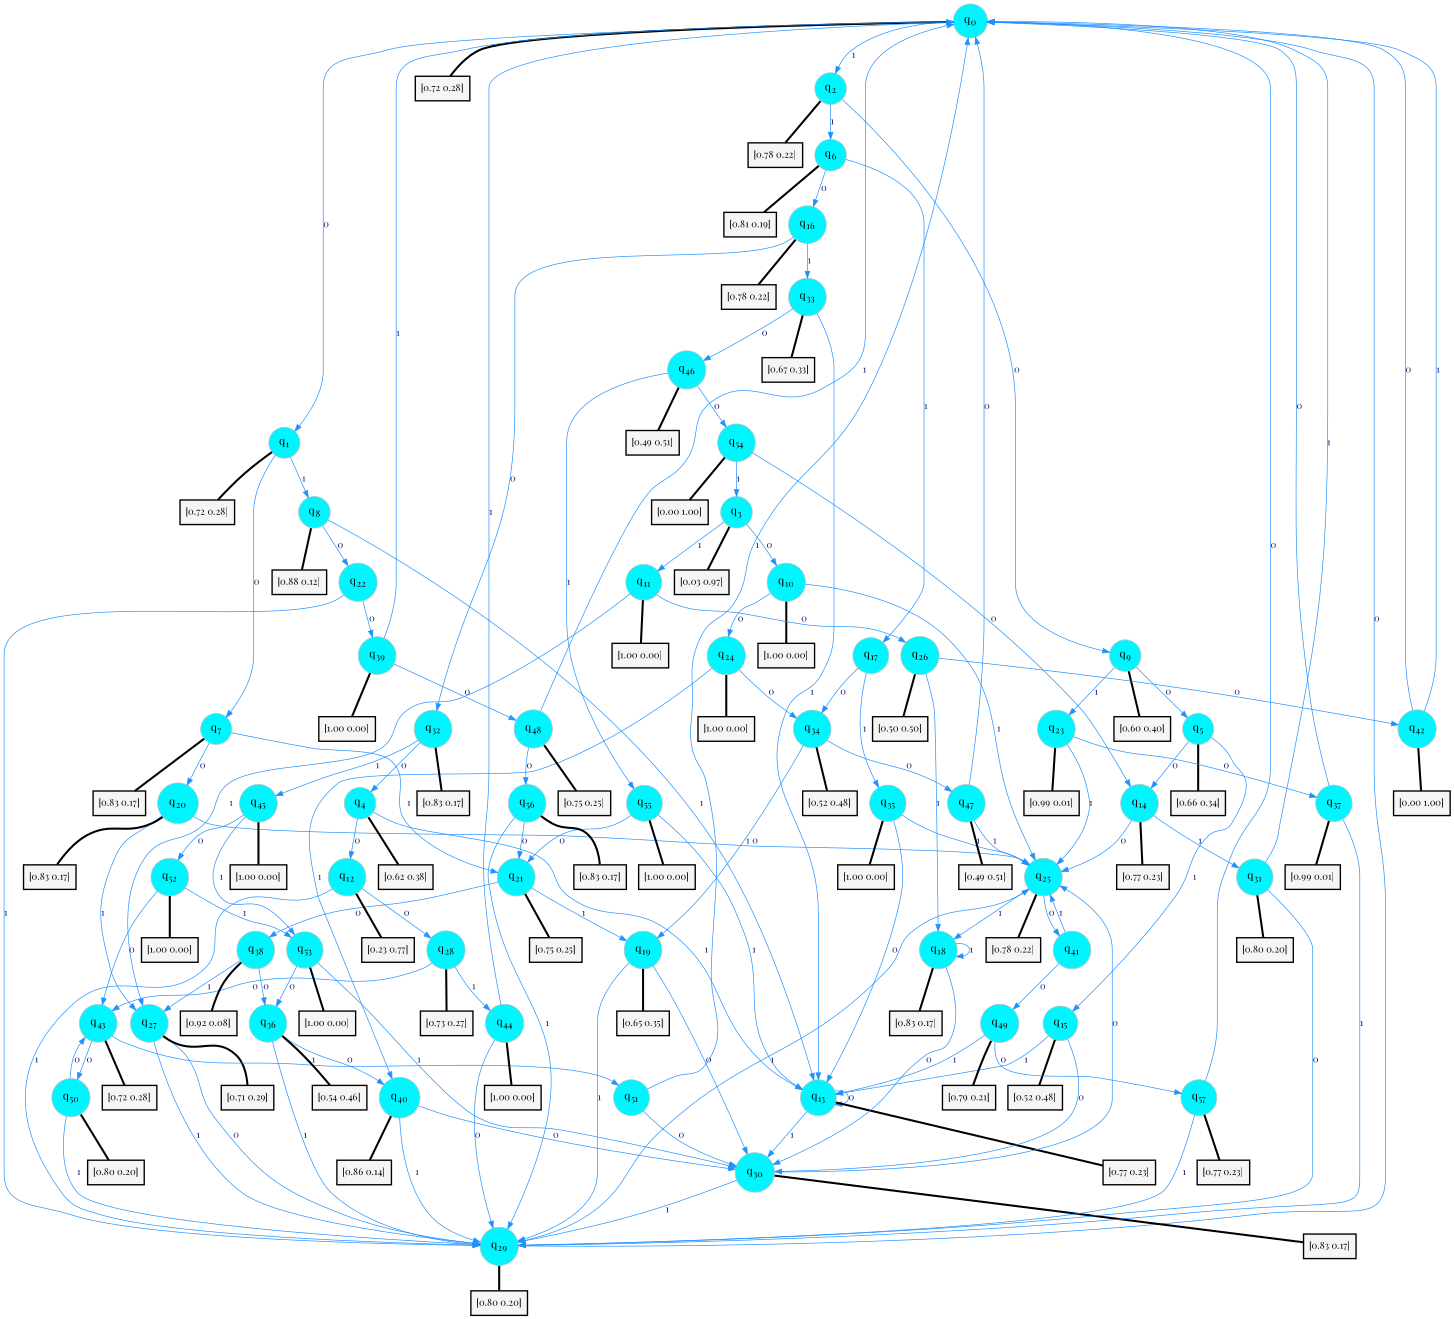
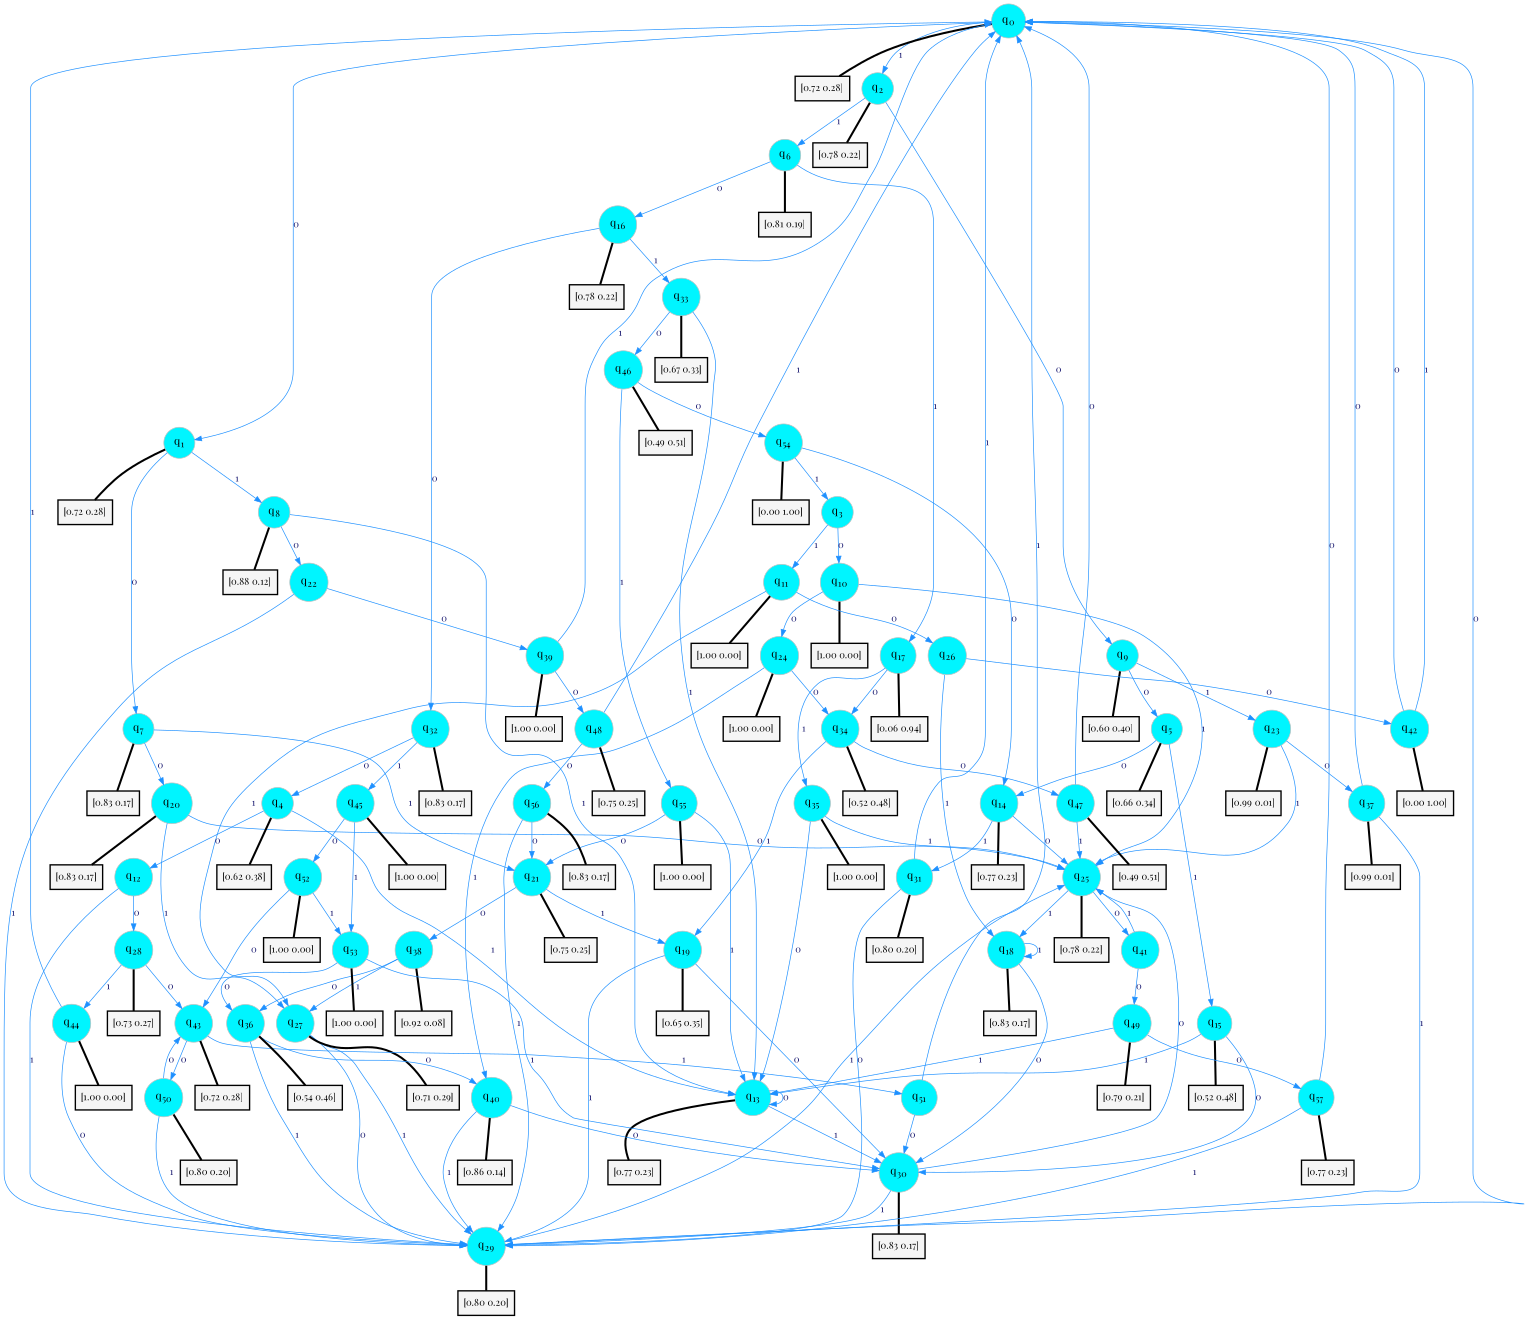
(702, 582) -> none
none -> (899, 729)
(900, 729) -> none
(388, 950) -> none
